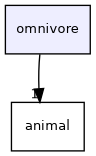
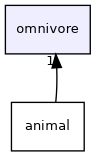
(39, 72) -> (57, 85)
